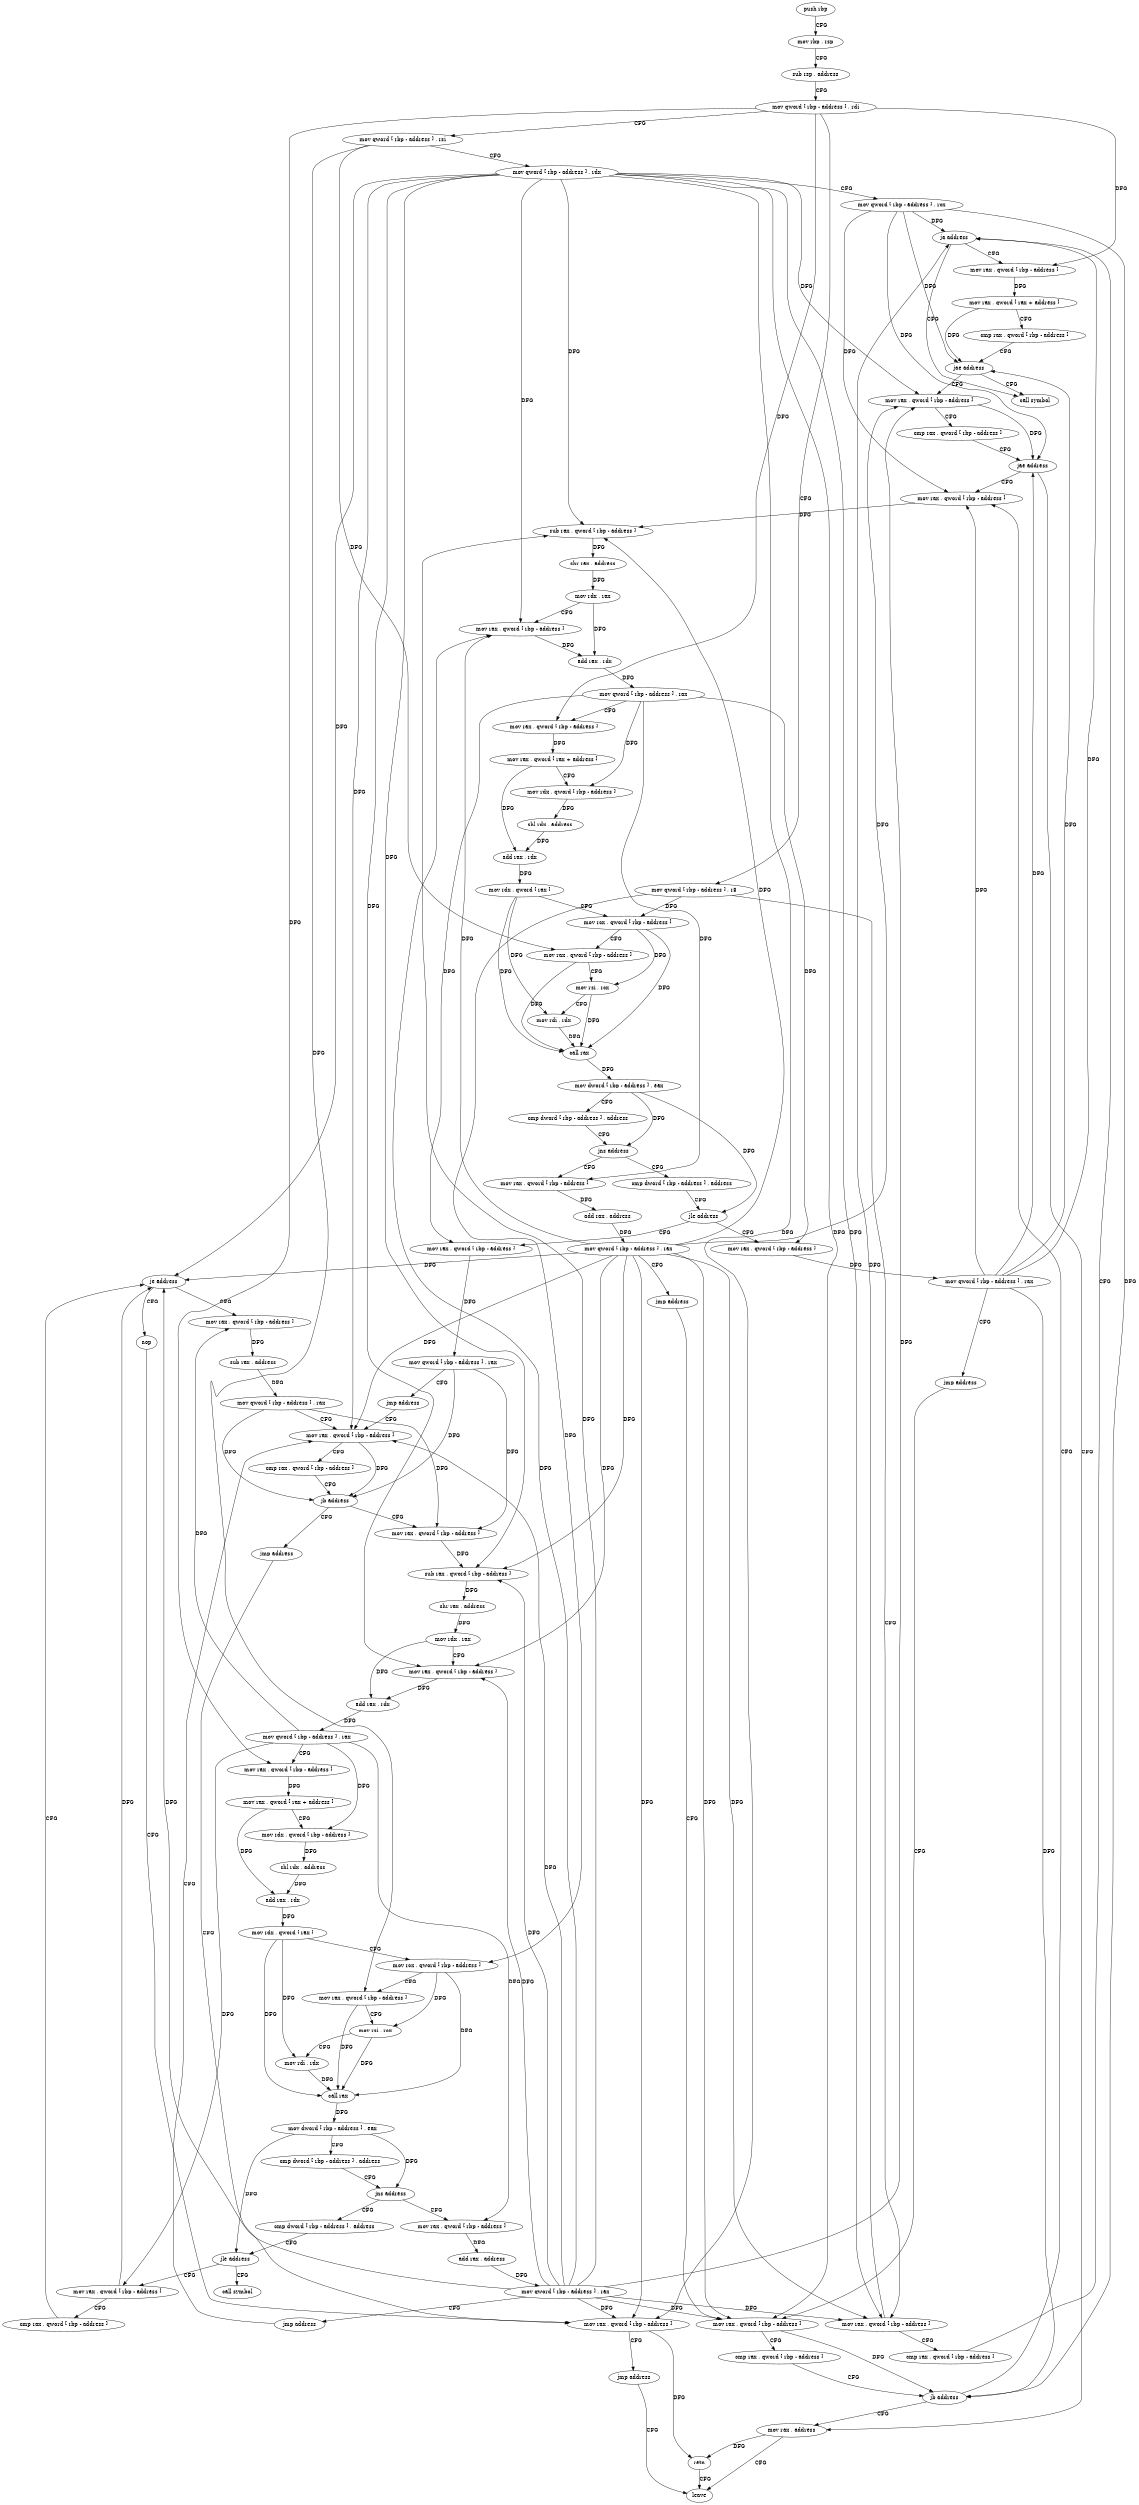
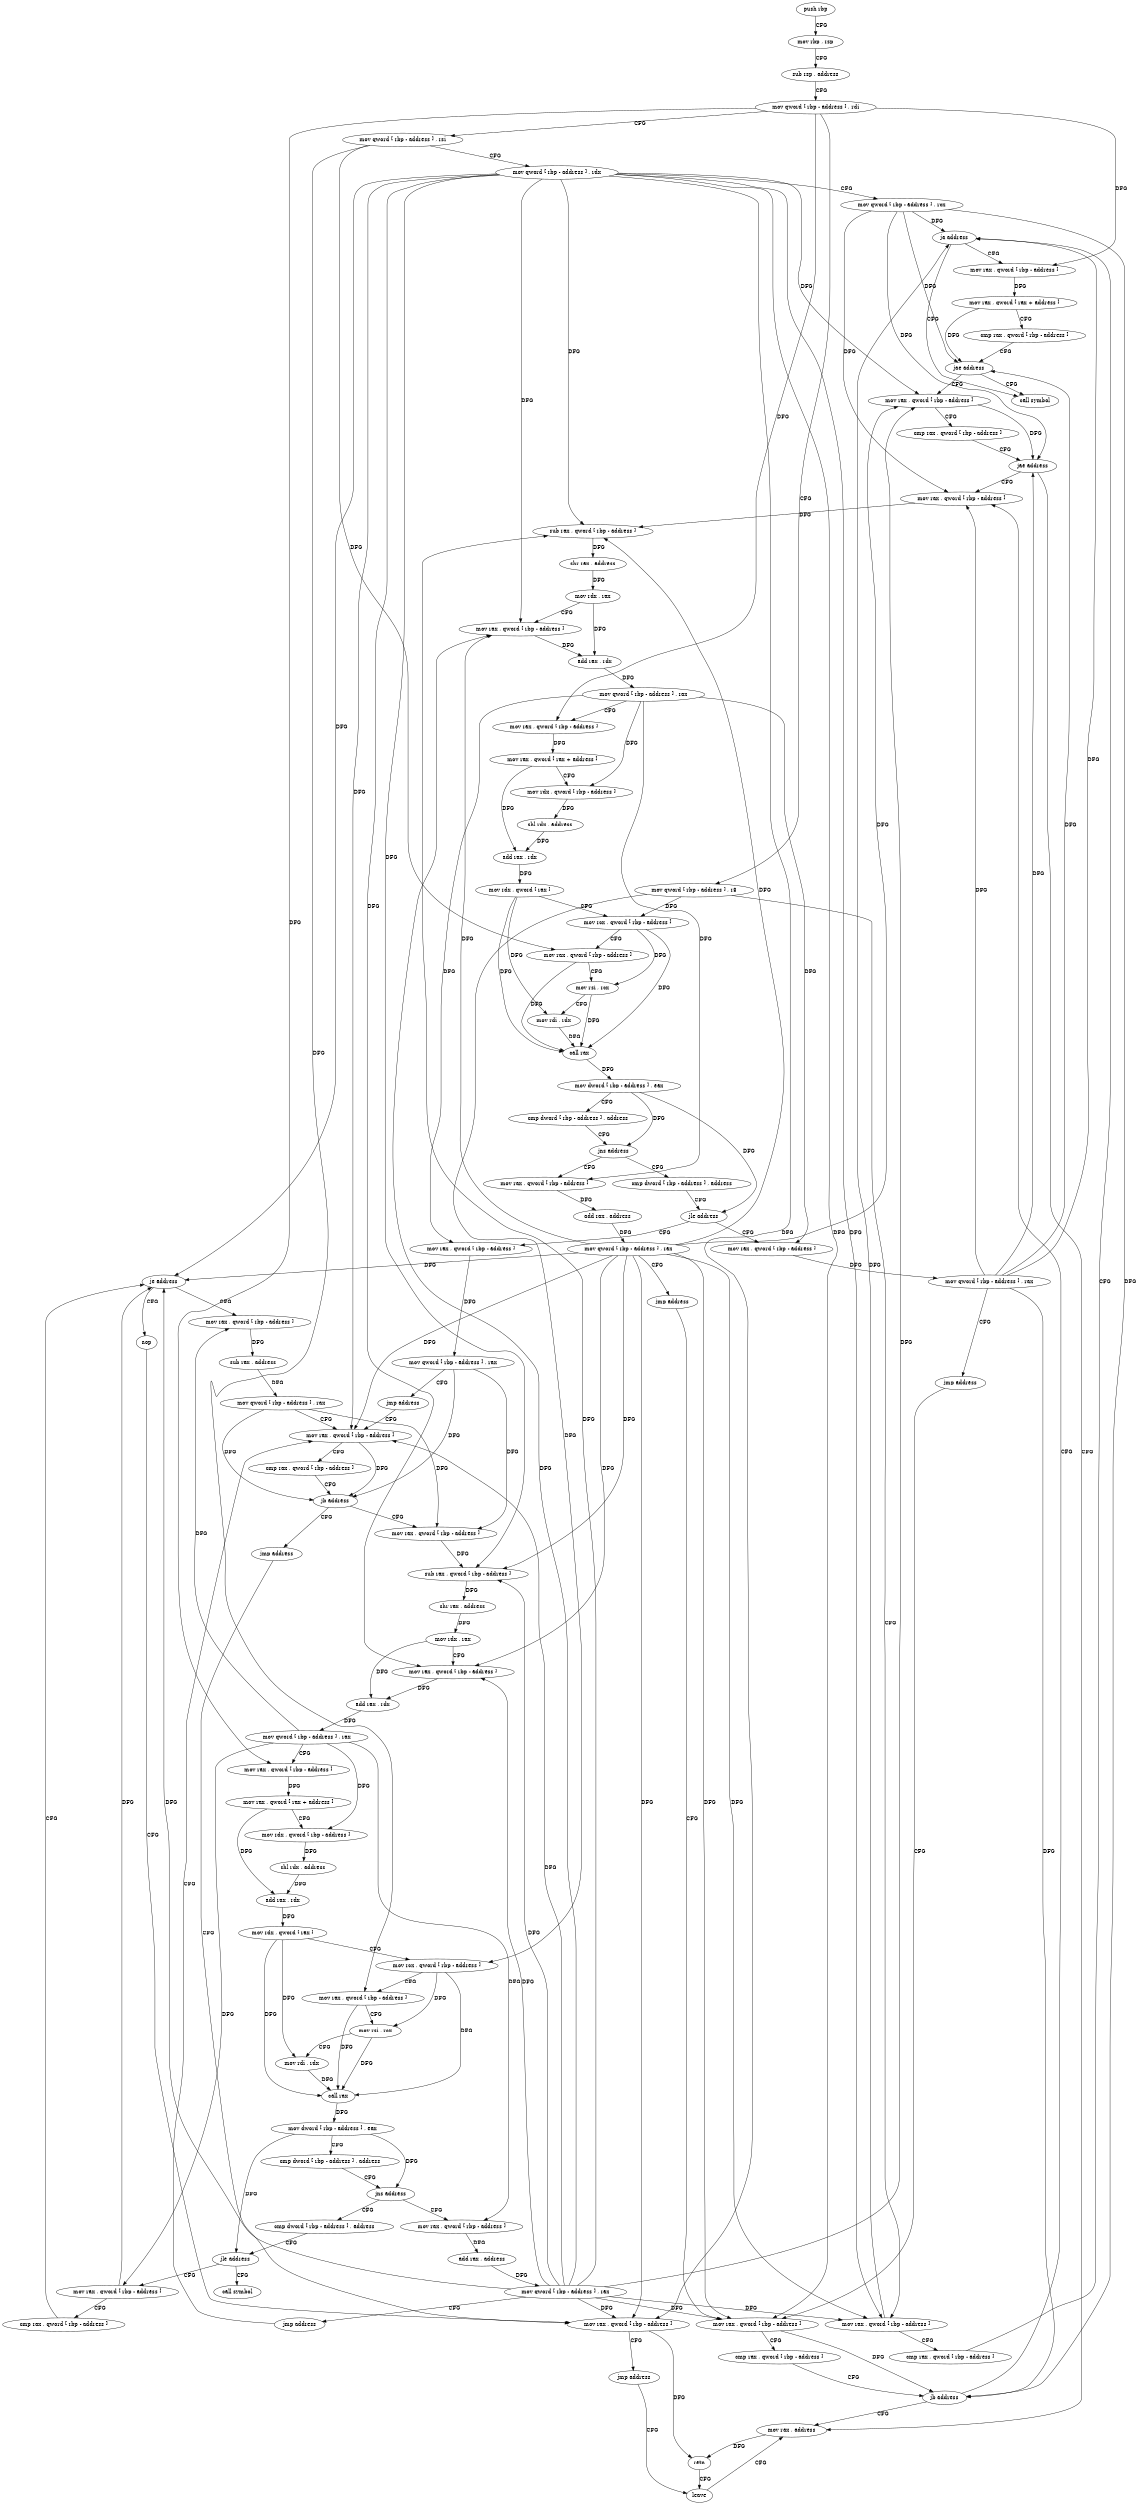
(746, 2462) -> (743, 2465)
